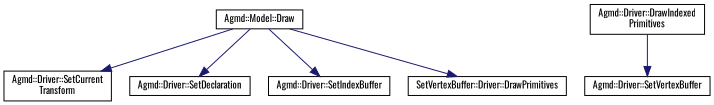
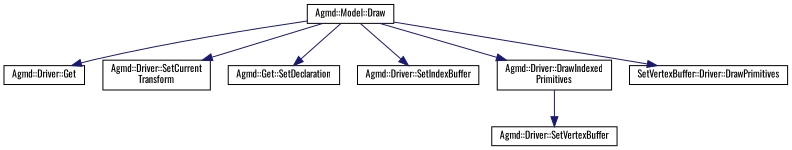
none -> (438, 40)
none -> (44, 75)
(190, 86) -> (284, 75)
